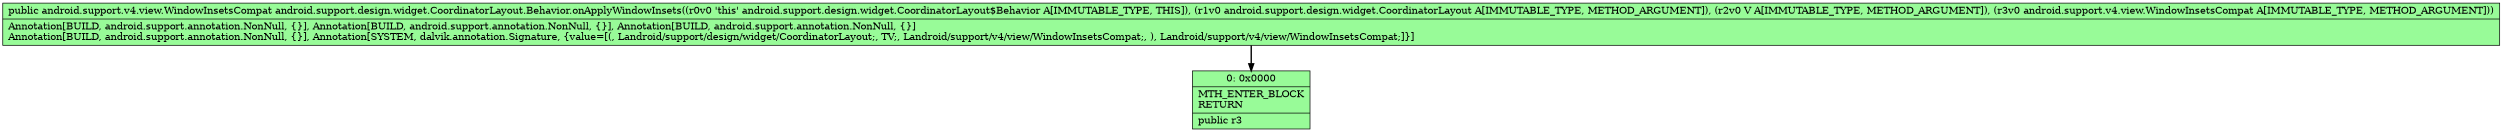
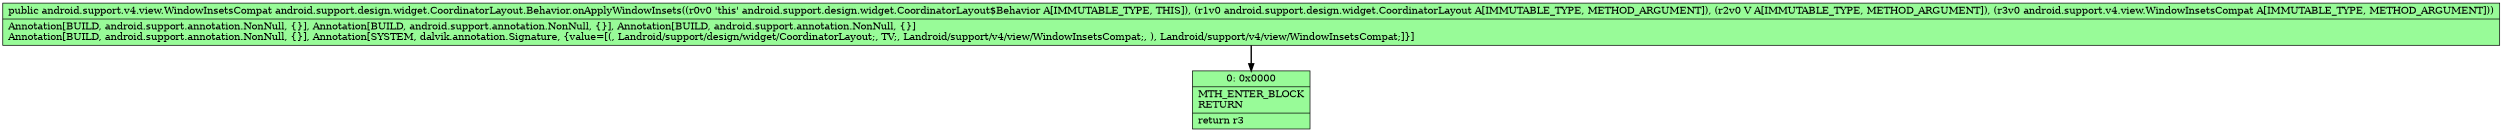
(1220, 121) -> (1221, 121)
